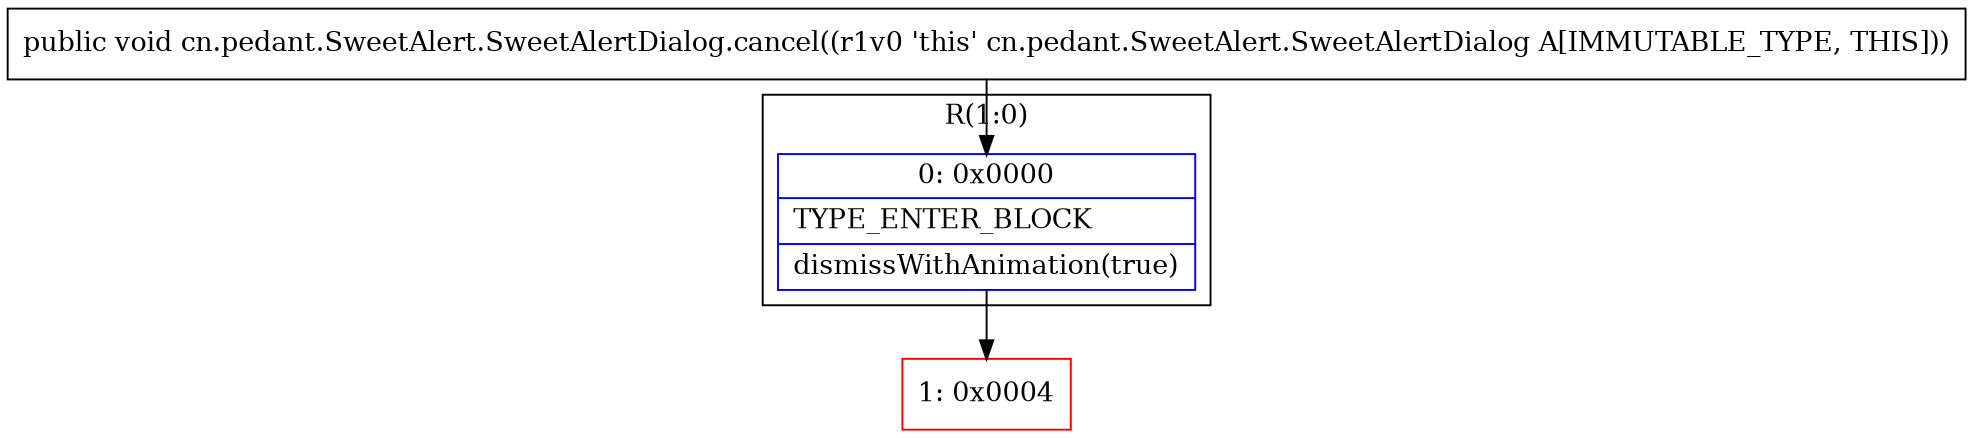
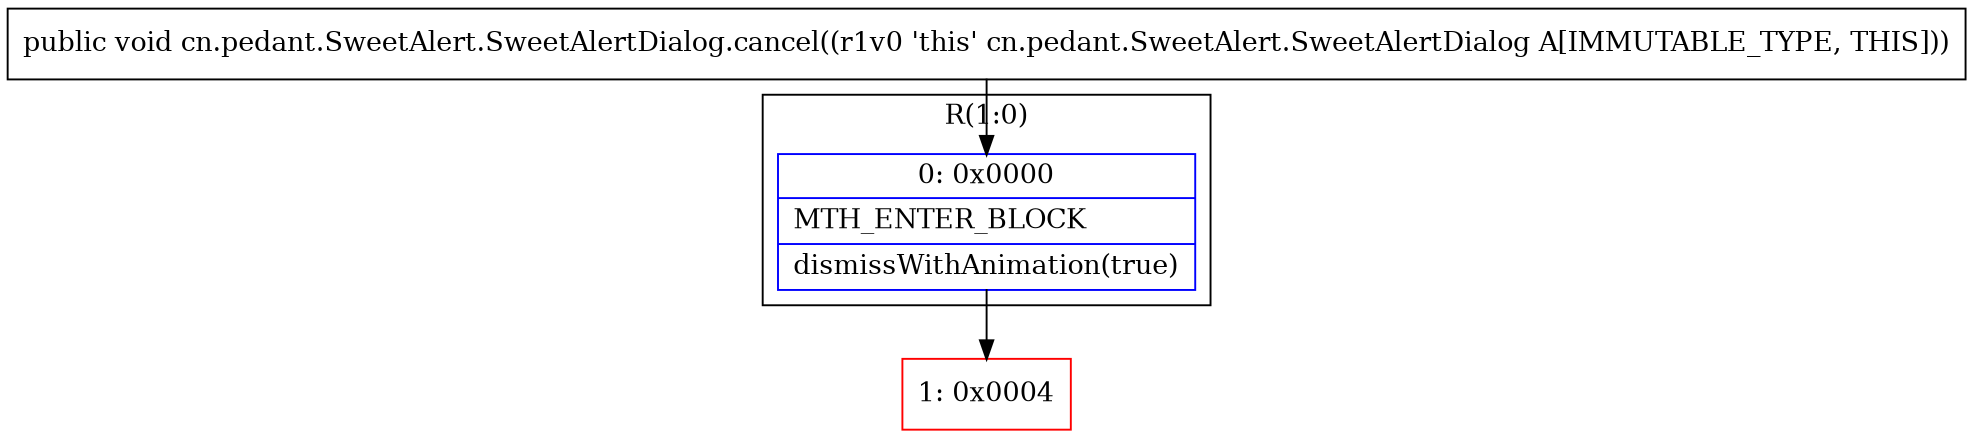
(944, 220) -> (941, 220)
